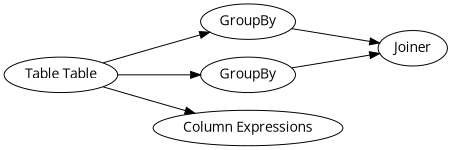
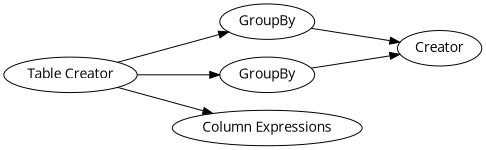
(413, 48) -> (440, 48)
(61, 75) -> (71, 75)
